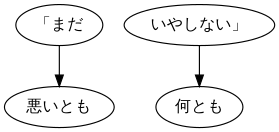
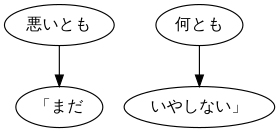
(59, 60) -> (59, 60)
(199, 60) -> (199, 60)
